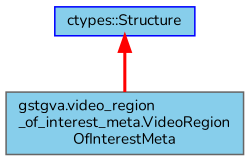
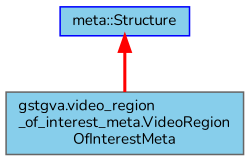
(125, 21) -> (125, 21)
